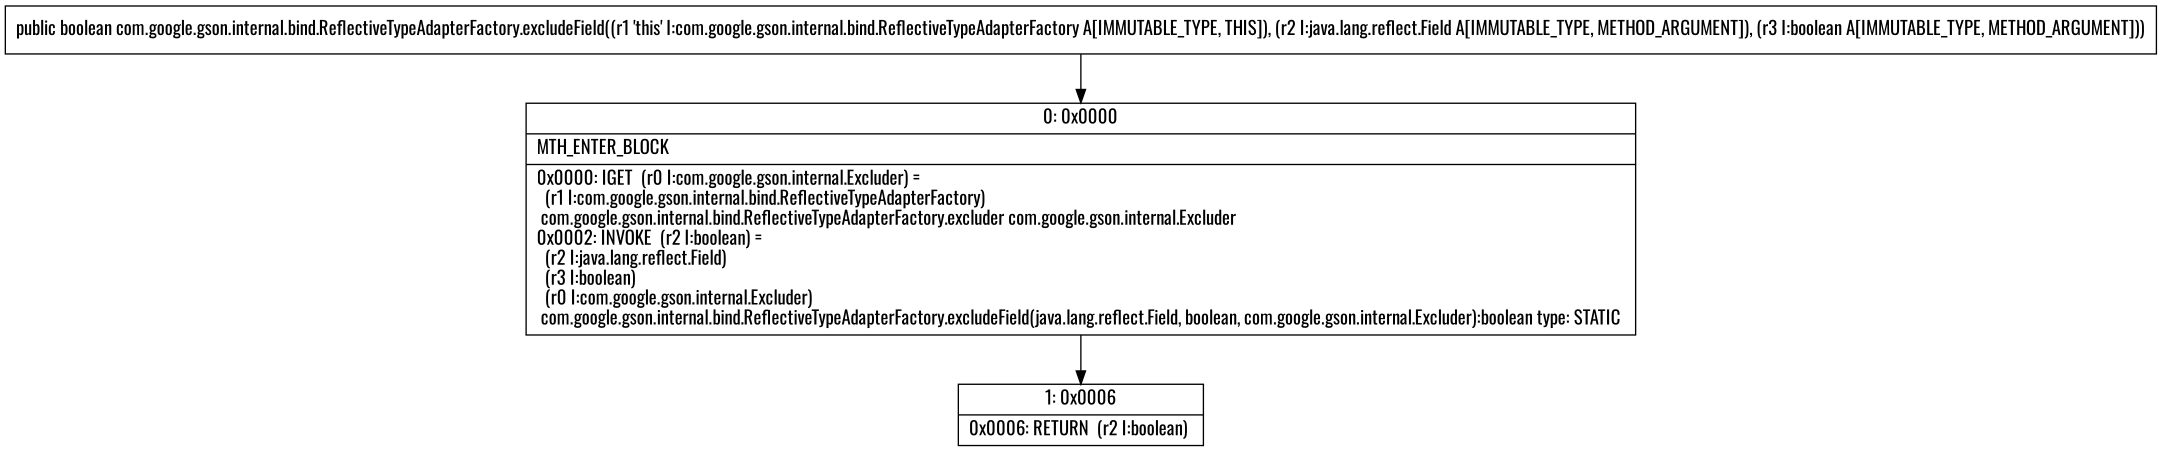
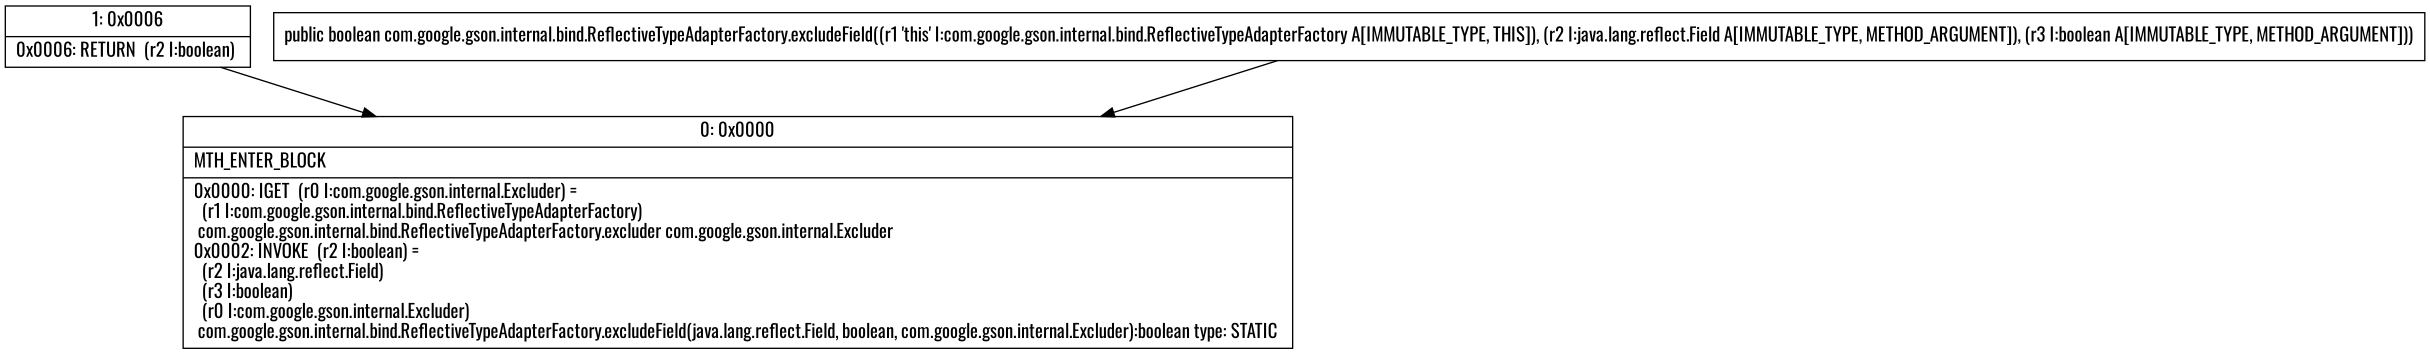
(1081, 353) -> (292, 90)
